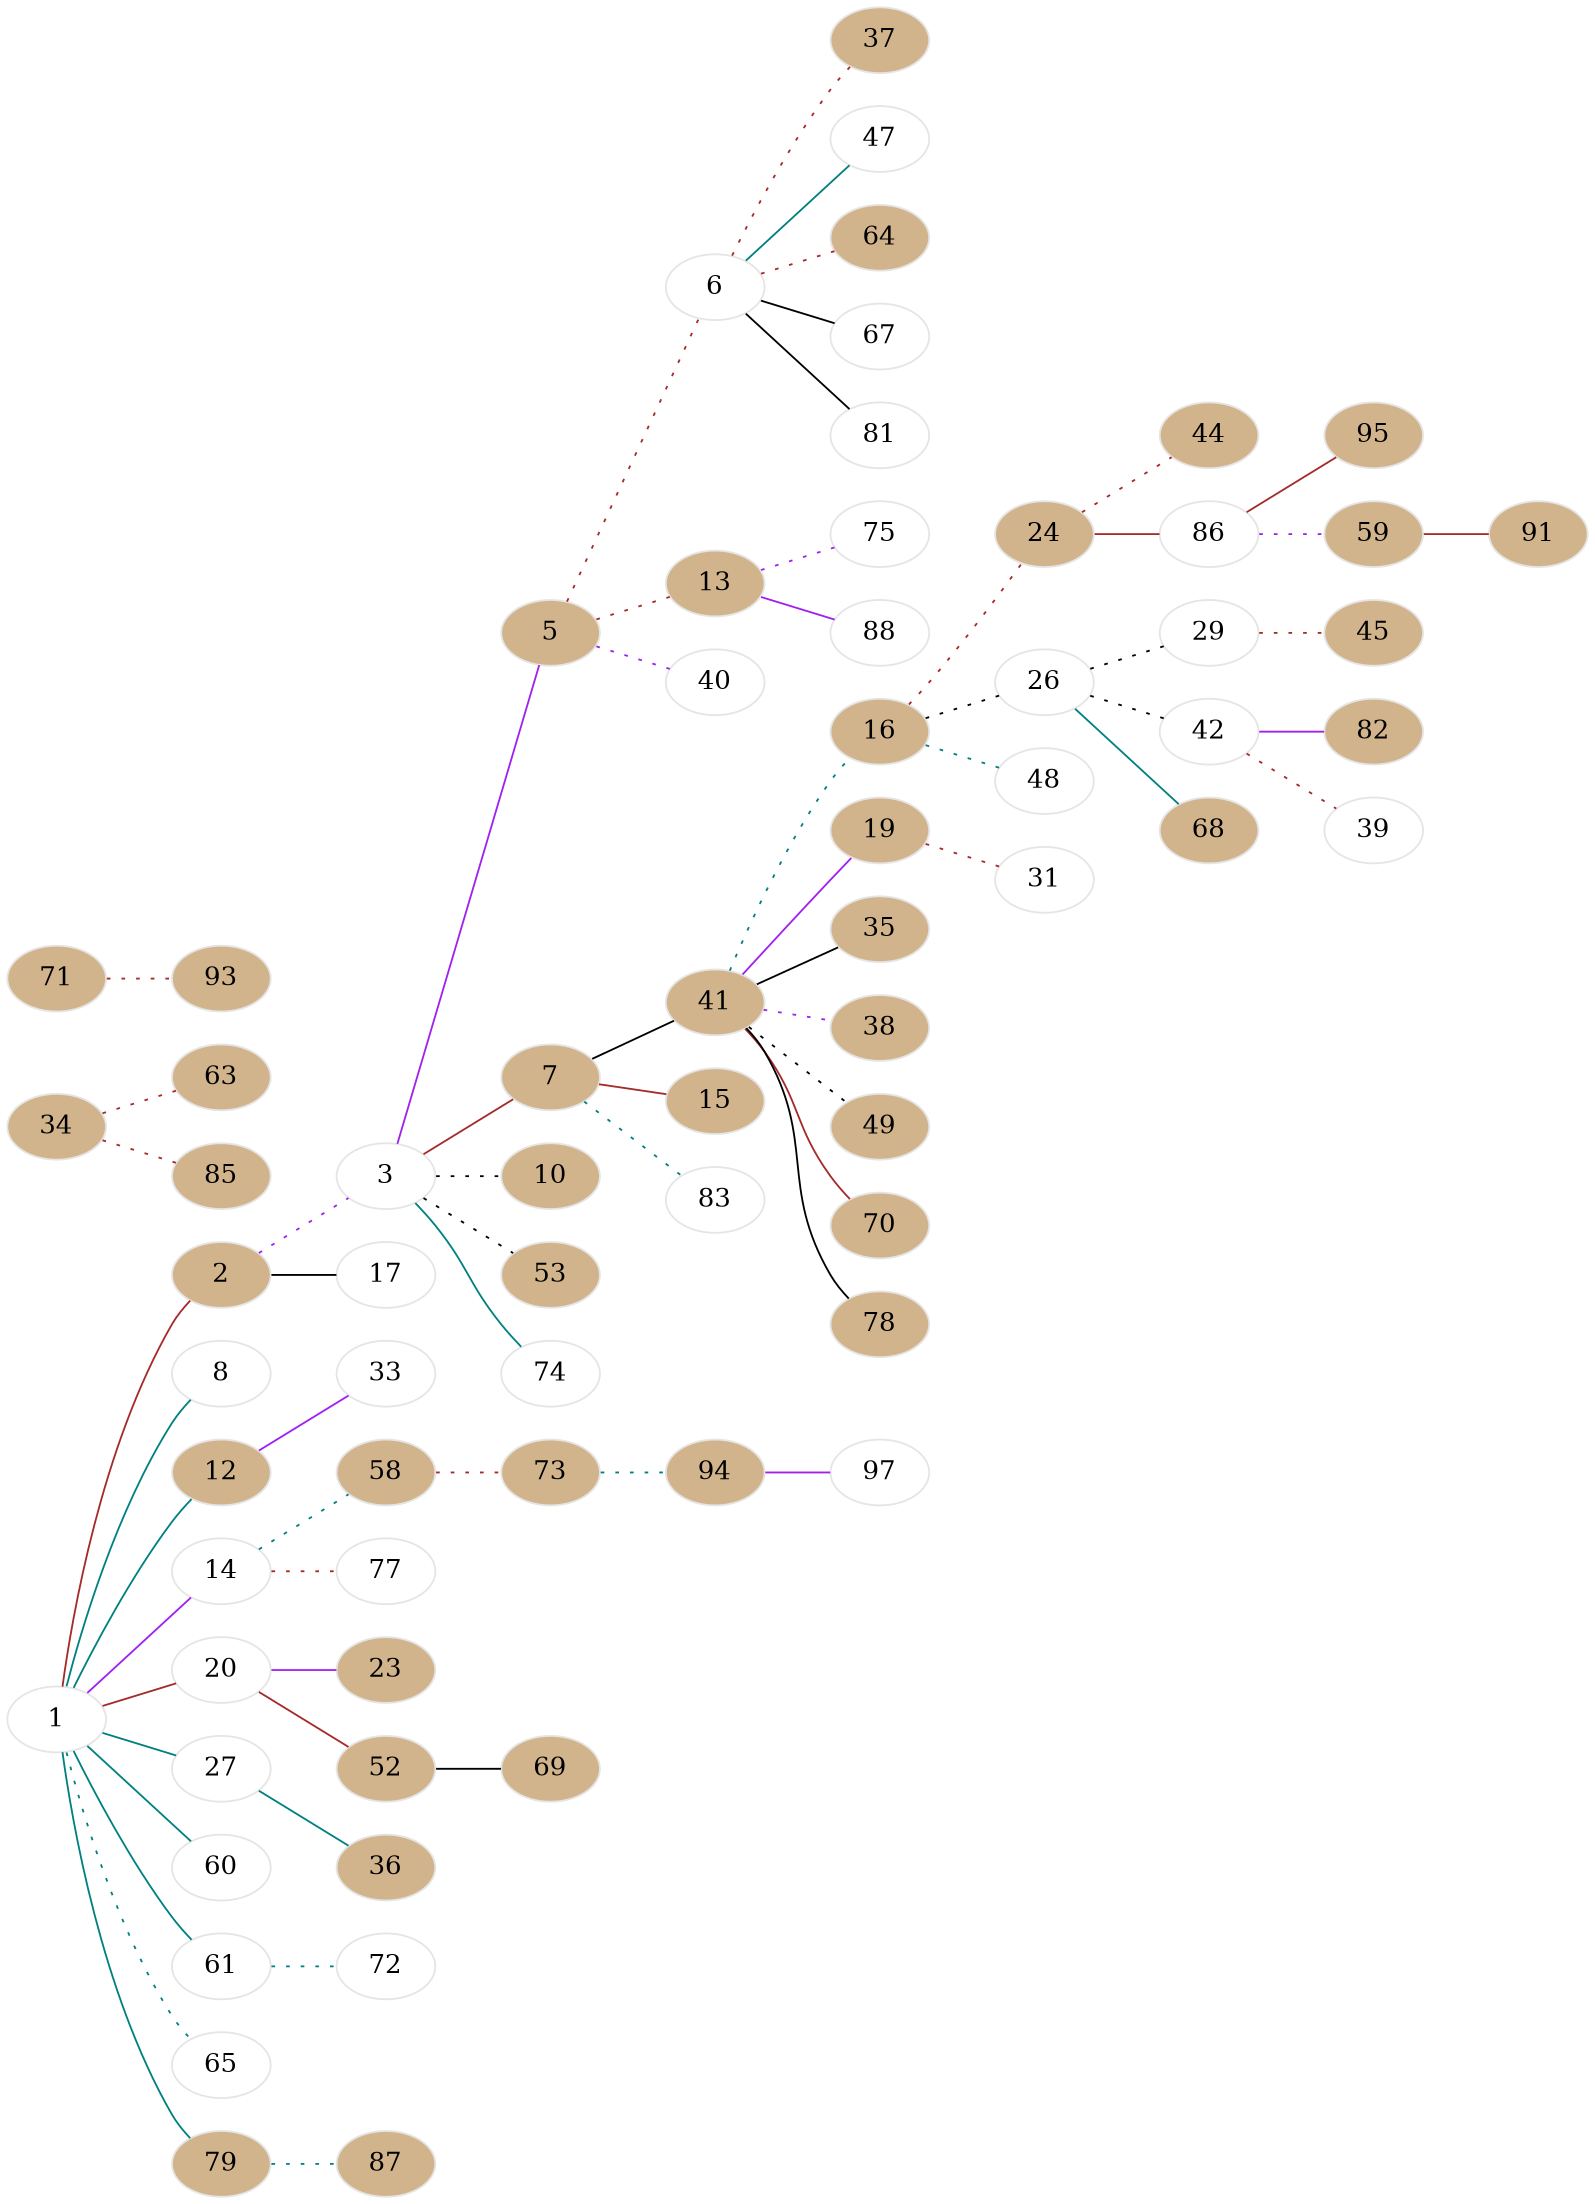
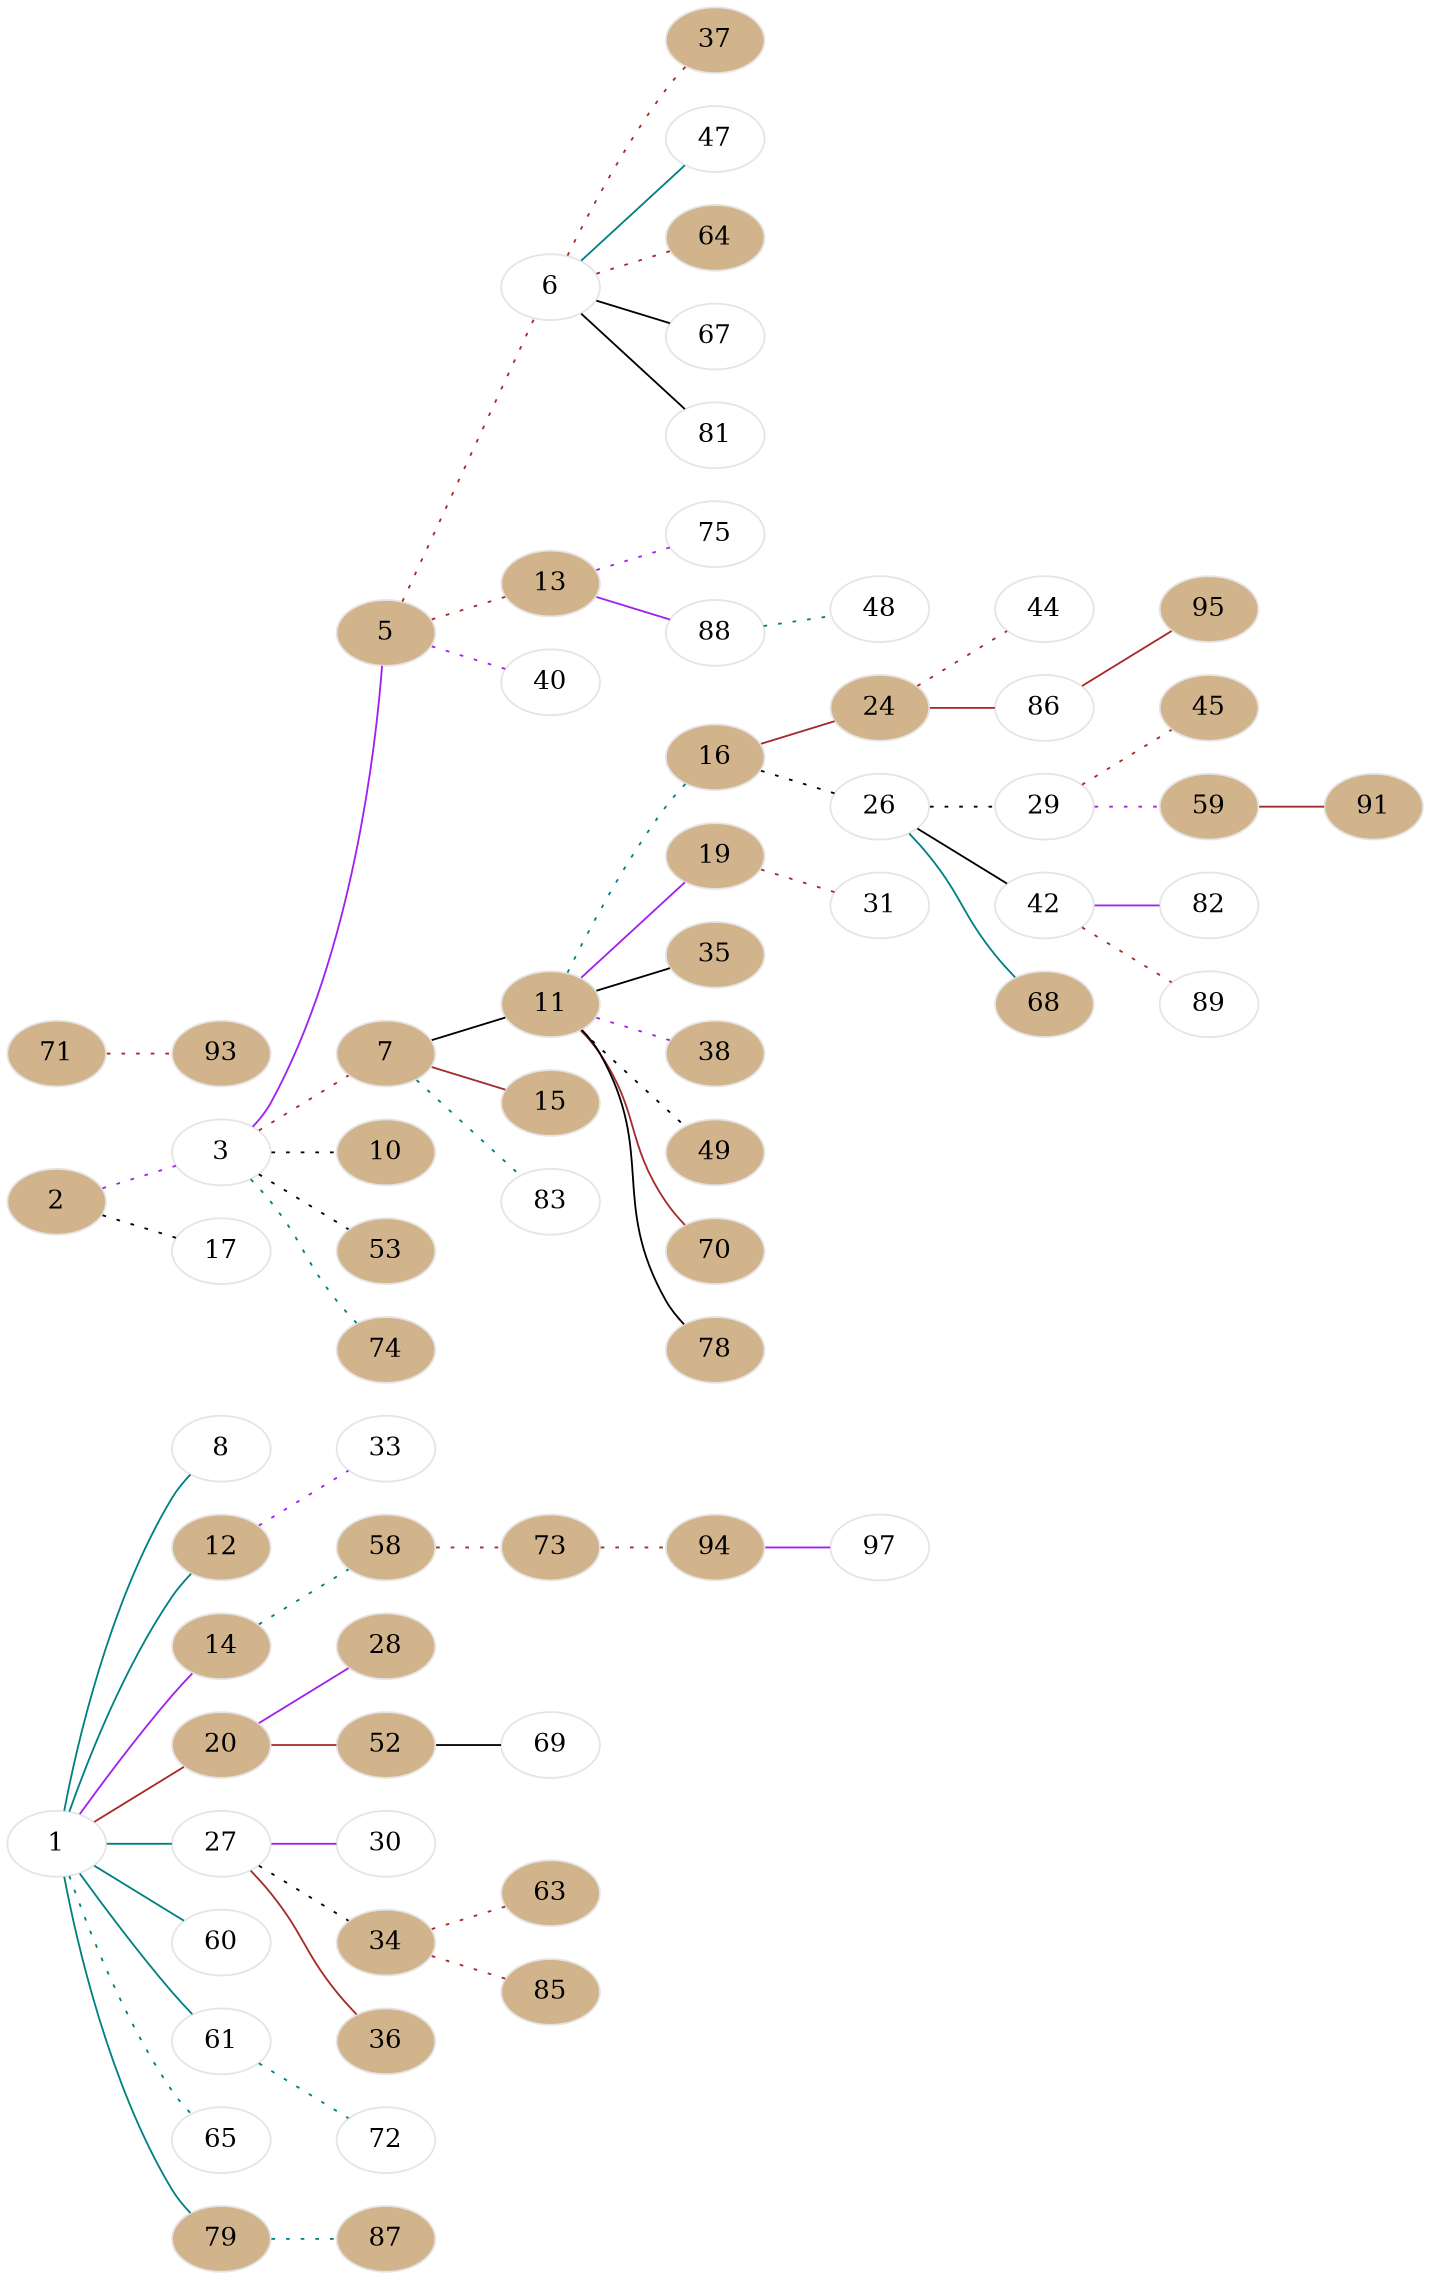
(1209, 435) -> (1044, 609)
(1292, 534) -> (1127, 807)
(967, 636) -> (798, 732)
(1127, 707) -> (962, 856)
(1374, 732) -> (1209, 905)
(962, 756) -> (797, 621)
(1374, 830) -> (1209, 1004)
(715, 1002) -> (551, 1004)
(468, 1127) -> (304, 1103)
(304, 1275) -> (139, 1227)
(468, 1275) -> (304, 1251)
(551, 1374) -> (386, 1350)
(304, 1423) -> (304, 1498)
(633, 1472) -> (633, 1547)
(105, 1486) -> none
(221, 1571) -> (221, 1646)
(386, 1571) -> none
(221, 1670) -> (221, 1745)
(386, 1670) -> (386, 1646)
(551, 1769) -> (551, 1745)
(304, 1818) -> (304, 1943)
none -> (386, 1844)
none -> (304, 1893)
